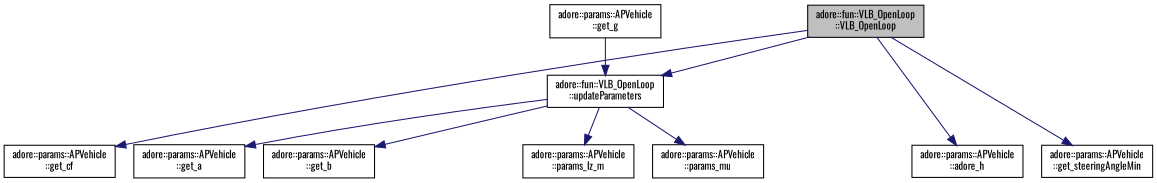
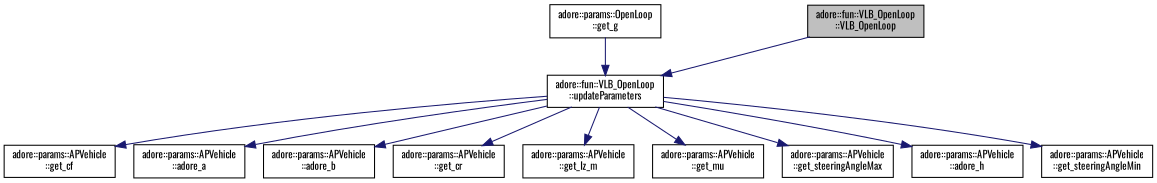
(605, 21) -> (605, 21)
(466, 83) -> (336, 116)
(914, 87) -> (783, 122)
(977, 89) -> (848, 117)
(189, 161) -> (189, 161)
(319, 161) -> (319, 161)
none -> (449, 161)
(578, 161) -> (578, 161)
(708, 161) -> (708, 161)
none -> (838, 161)
